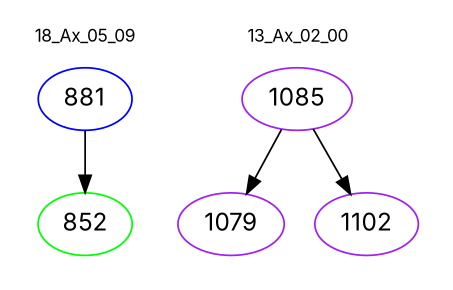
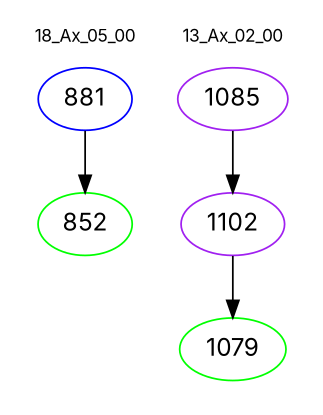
(85, 37) -> (85, 37)
(268, 154) -> (233, 278)
(231, 224) -> (233, 349)
